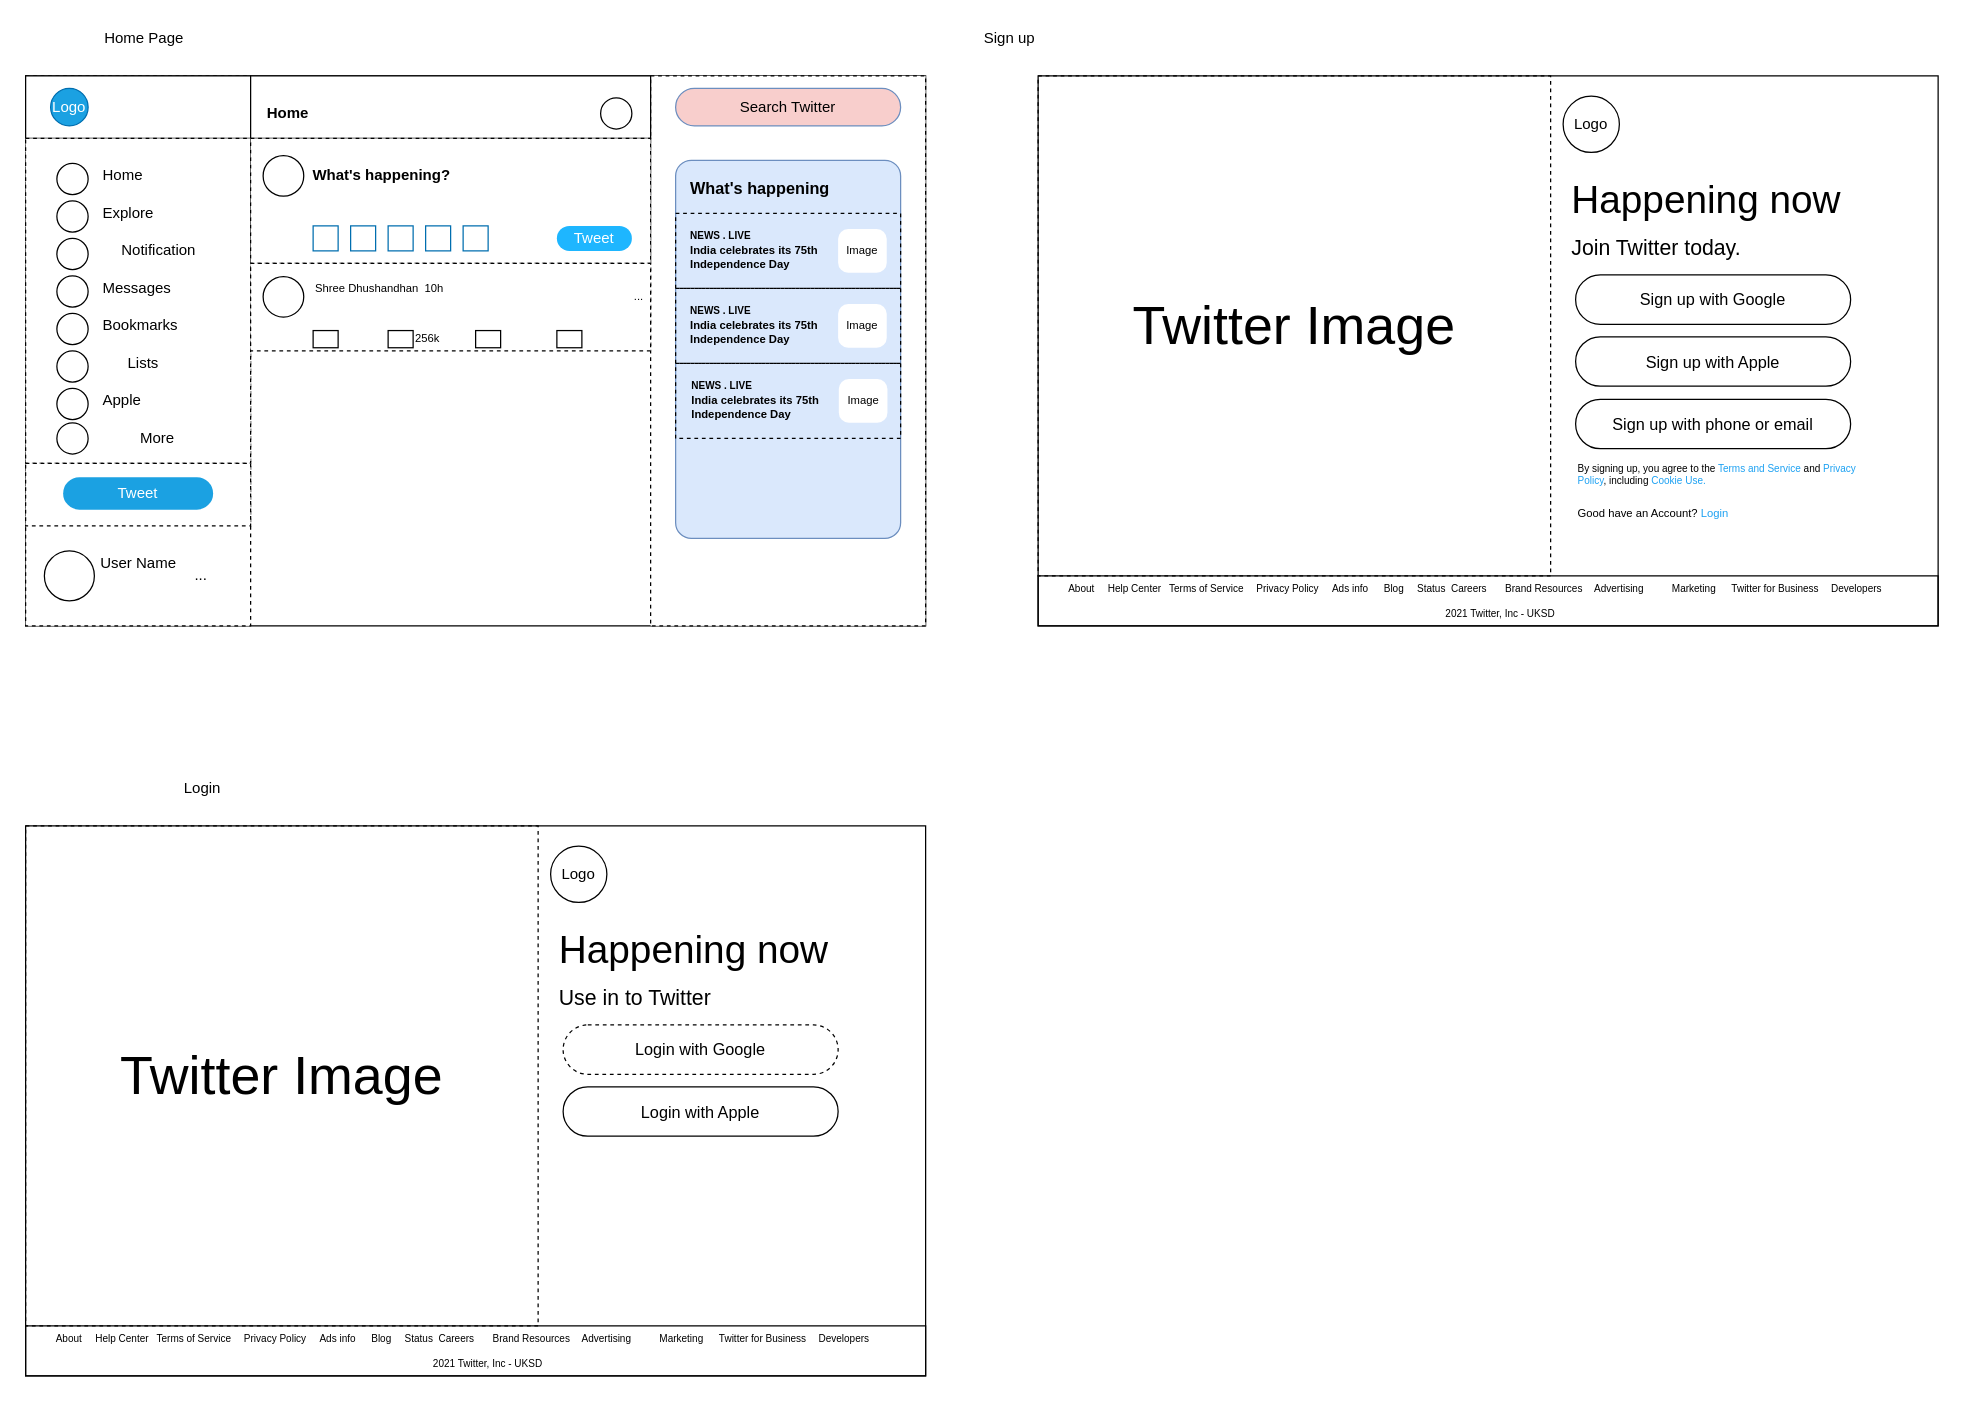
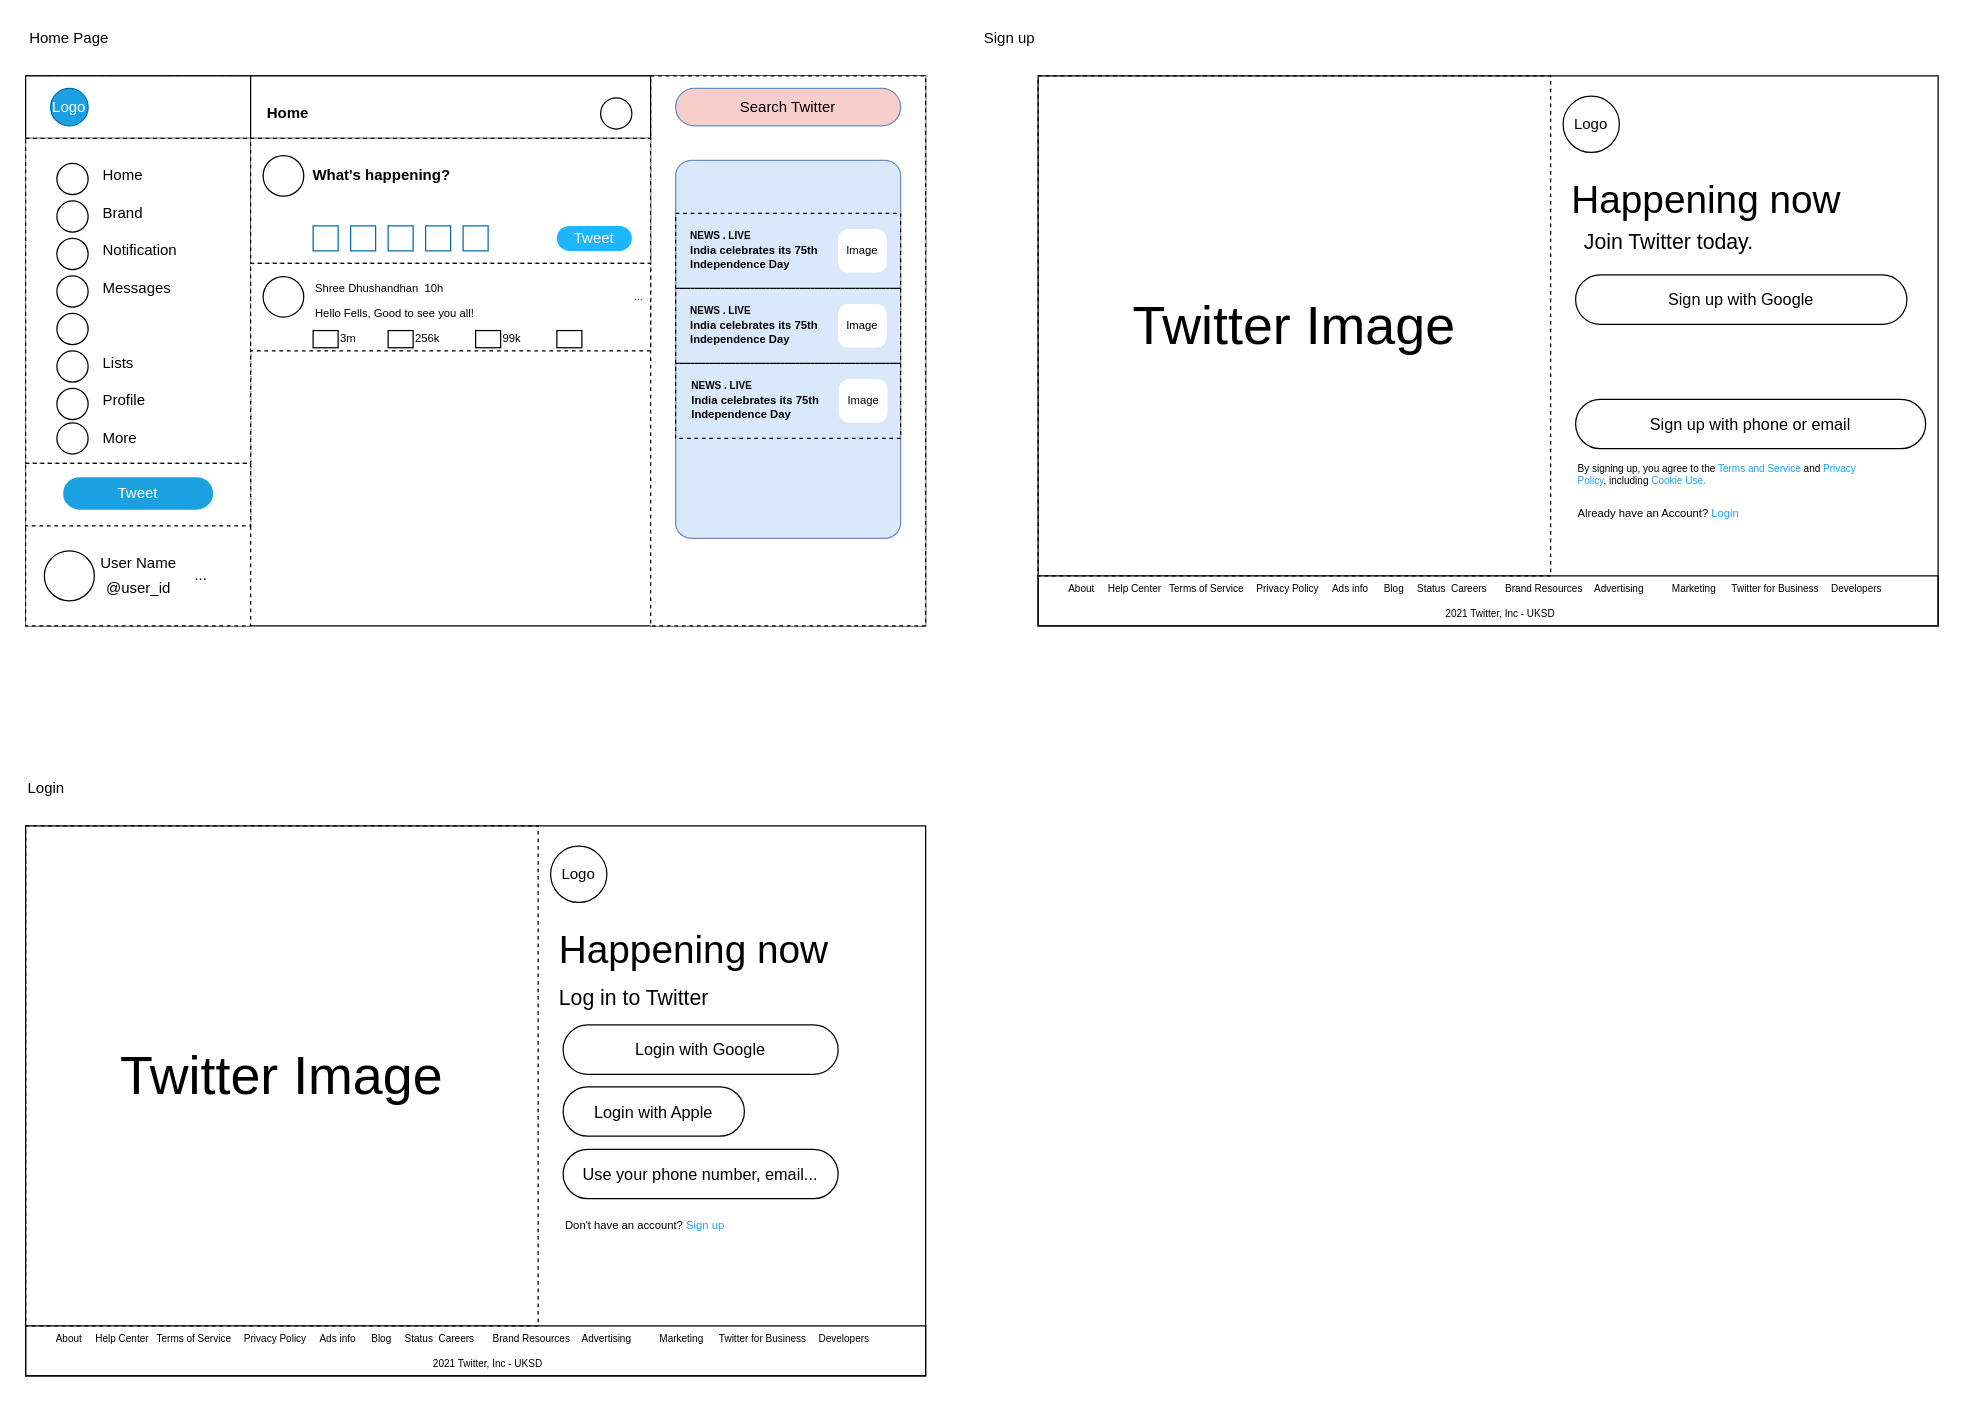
(144, 38) -> (69, 38)
(776, 188) -> none
(131, 213) -> (124, 213)
(1710, 249) -> (1723, 243)
(169, 251) -> (151, 251)
(1713, 299) -> (1741, 299)
none -> (399, 313)
(132, 326) -> none
none -> (351, 338)
none -> (513, 338)
(1713, 361) -> none
(157, 363) -> (132, 363)
(122, 401) -> (129, 401)
(1713, 424) -> (1751, 424)
(169, 438) -> (132, 438)
(1647, 513) -> (1654, 513)
none -> (138, 588)
(244, 788) -> (88, 788)
(606, 999) -> (606, 999)
(701, 1049) -> (701, 1049)
(701, 1111) -> (654, 1111)
none -> (701, 1174)
none -> (704, 1226)
